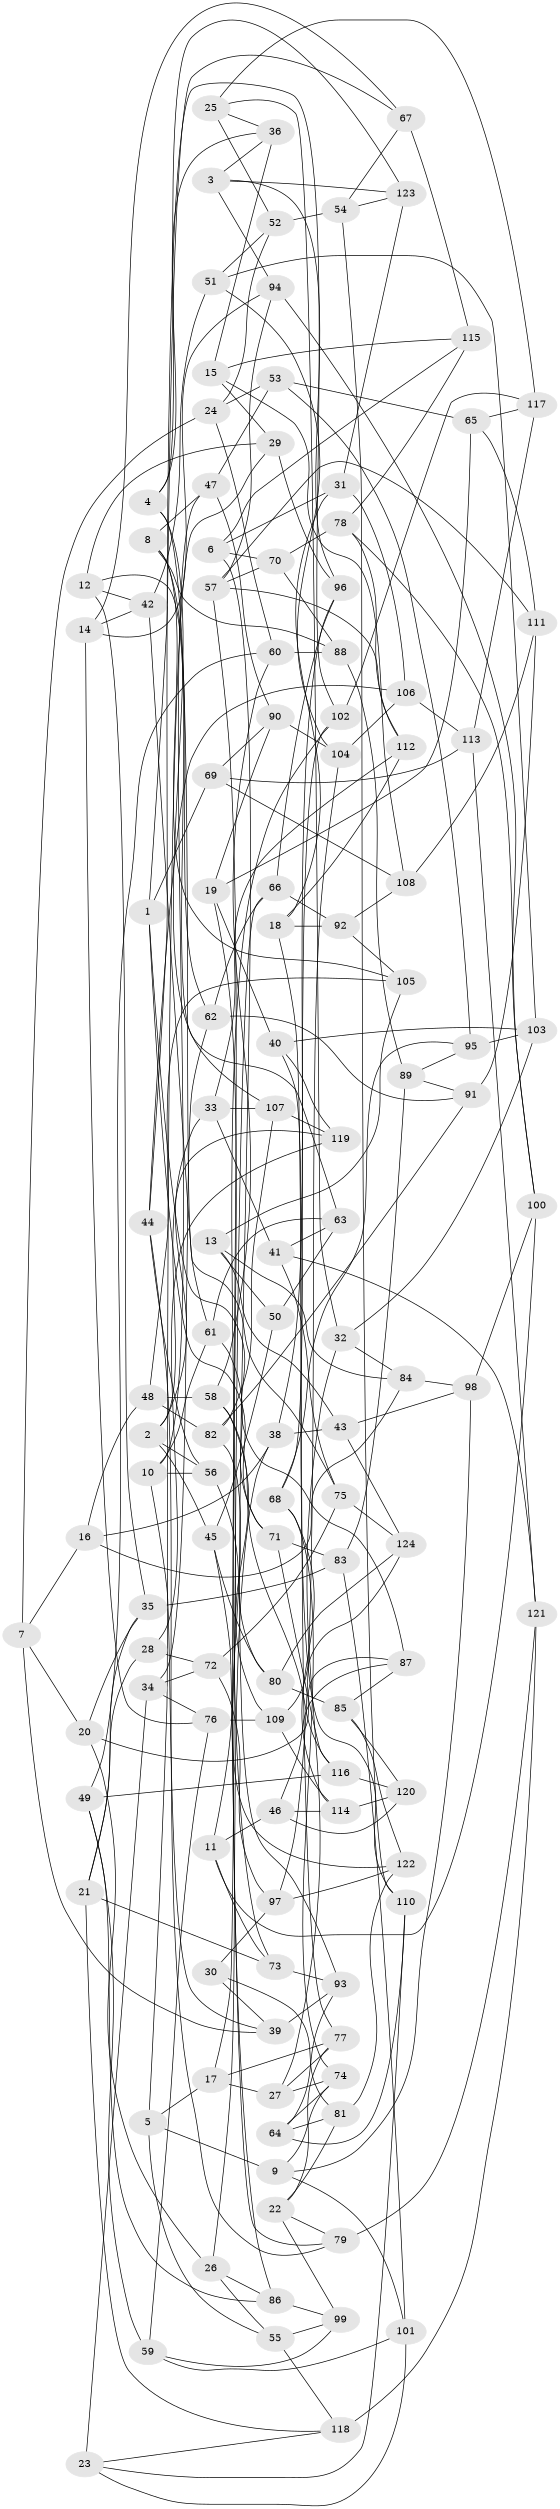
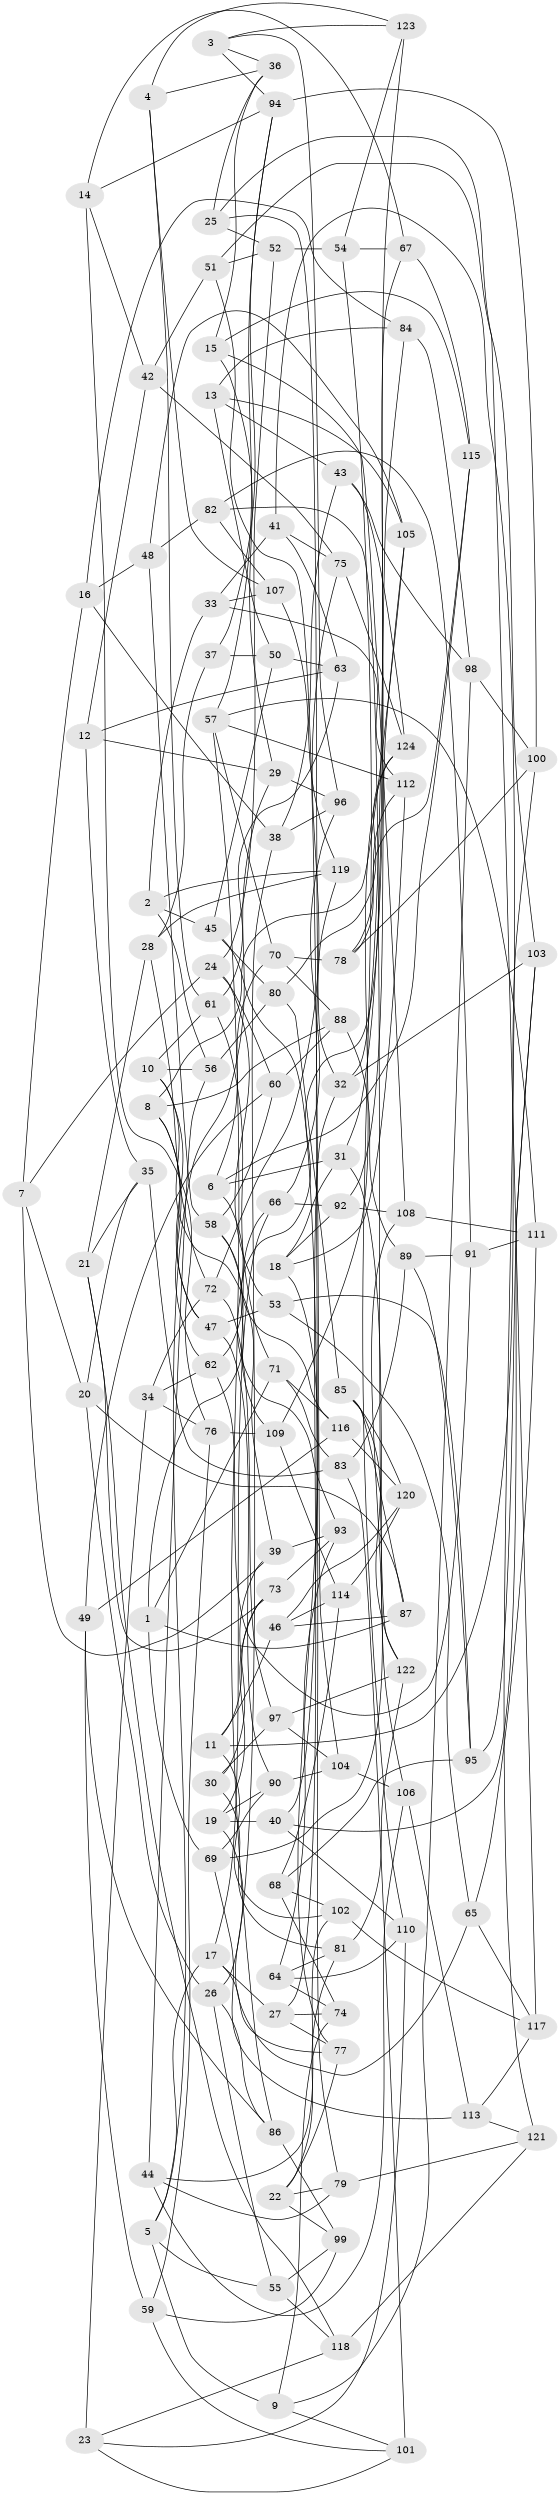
none -> (211, 656)
